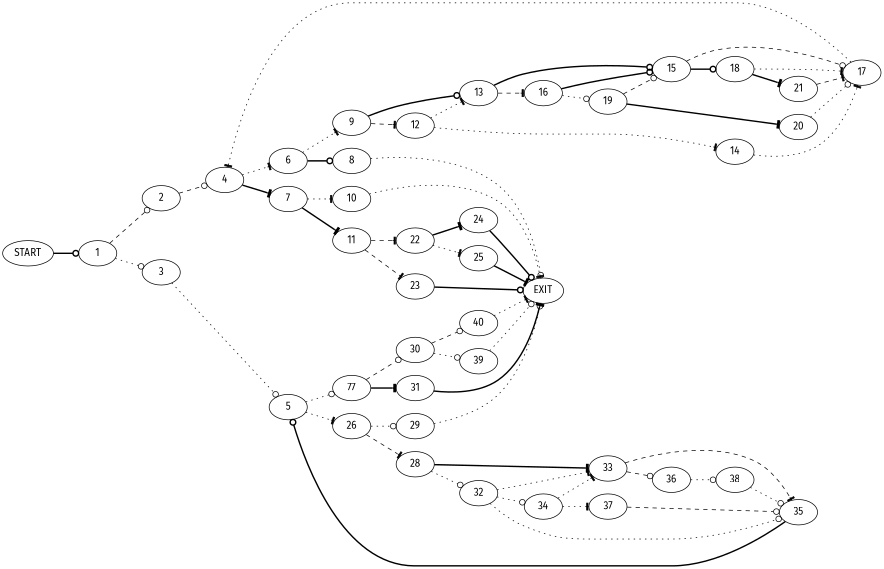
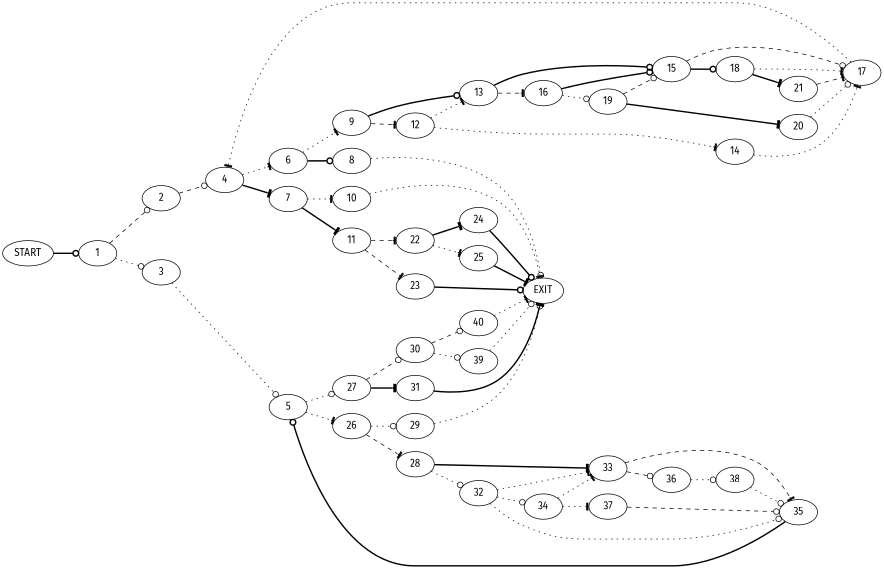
(352, 388) -> (352, 388)
